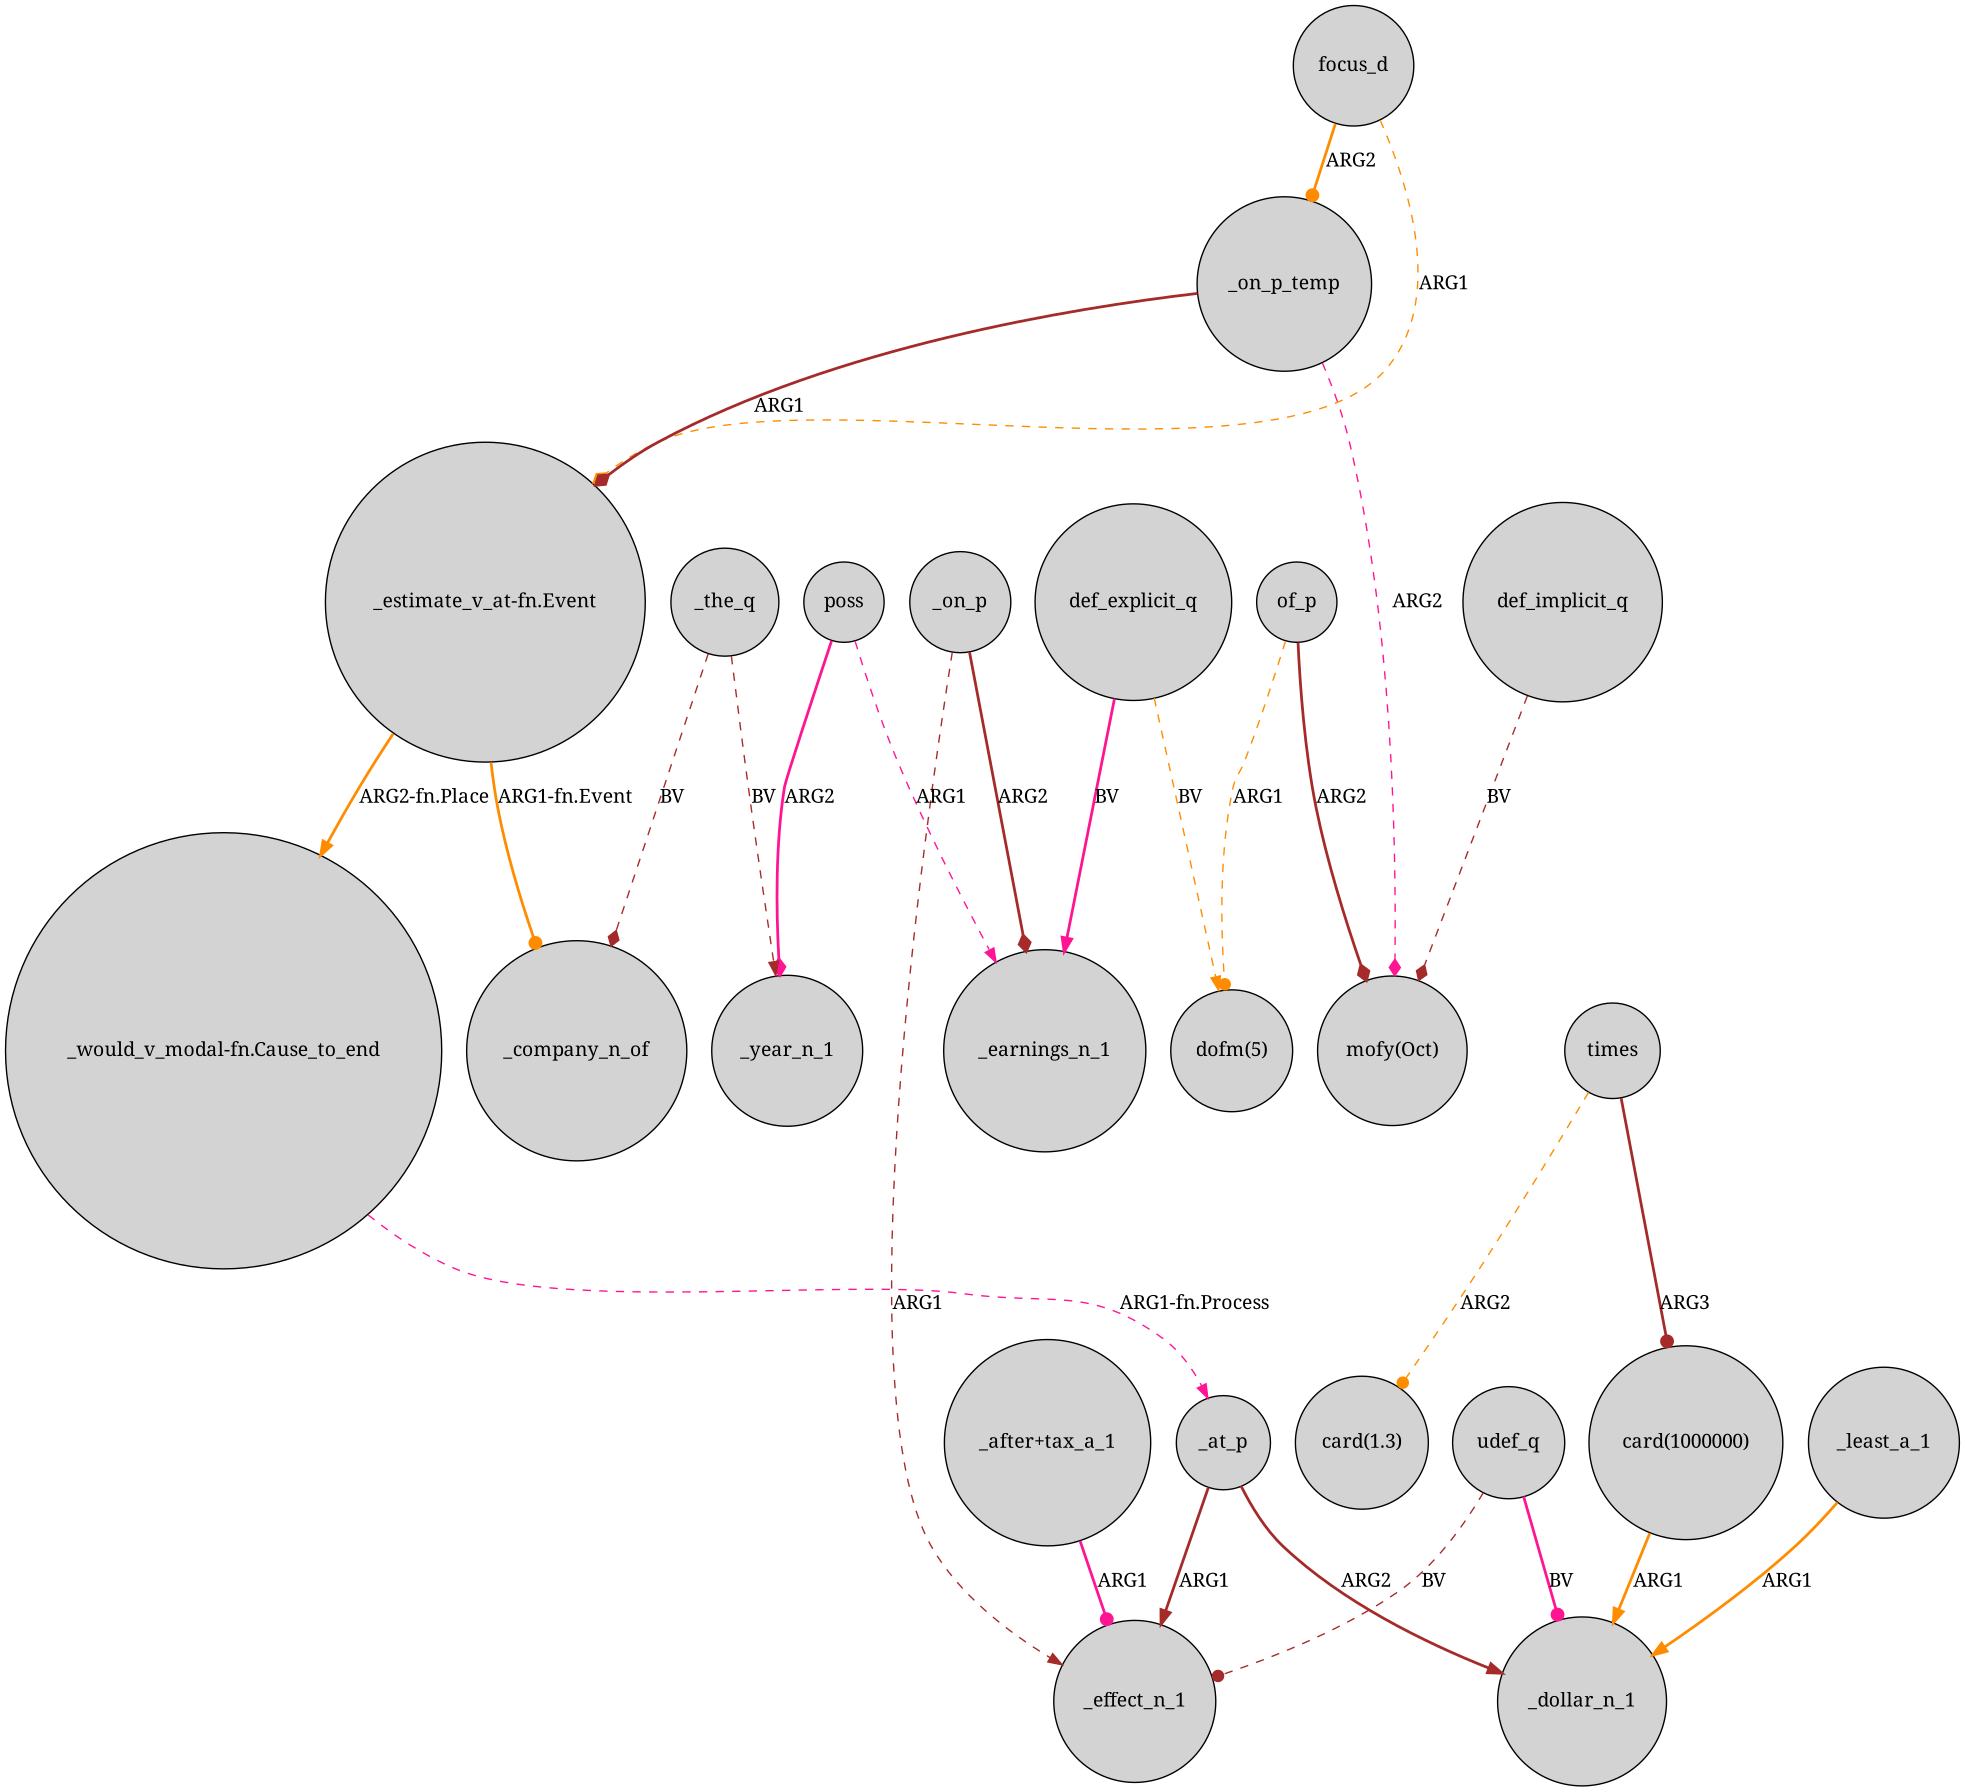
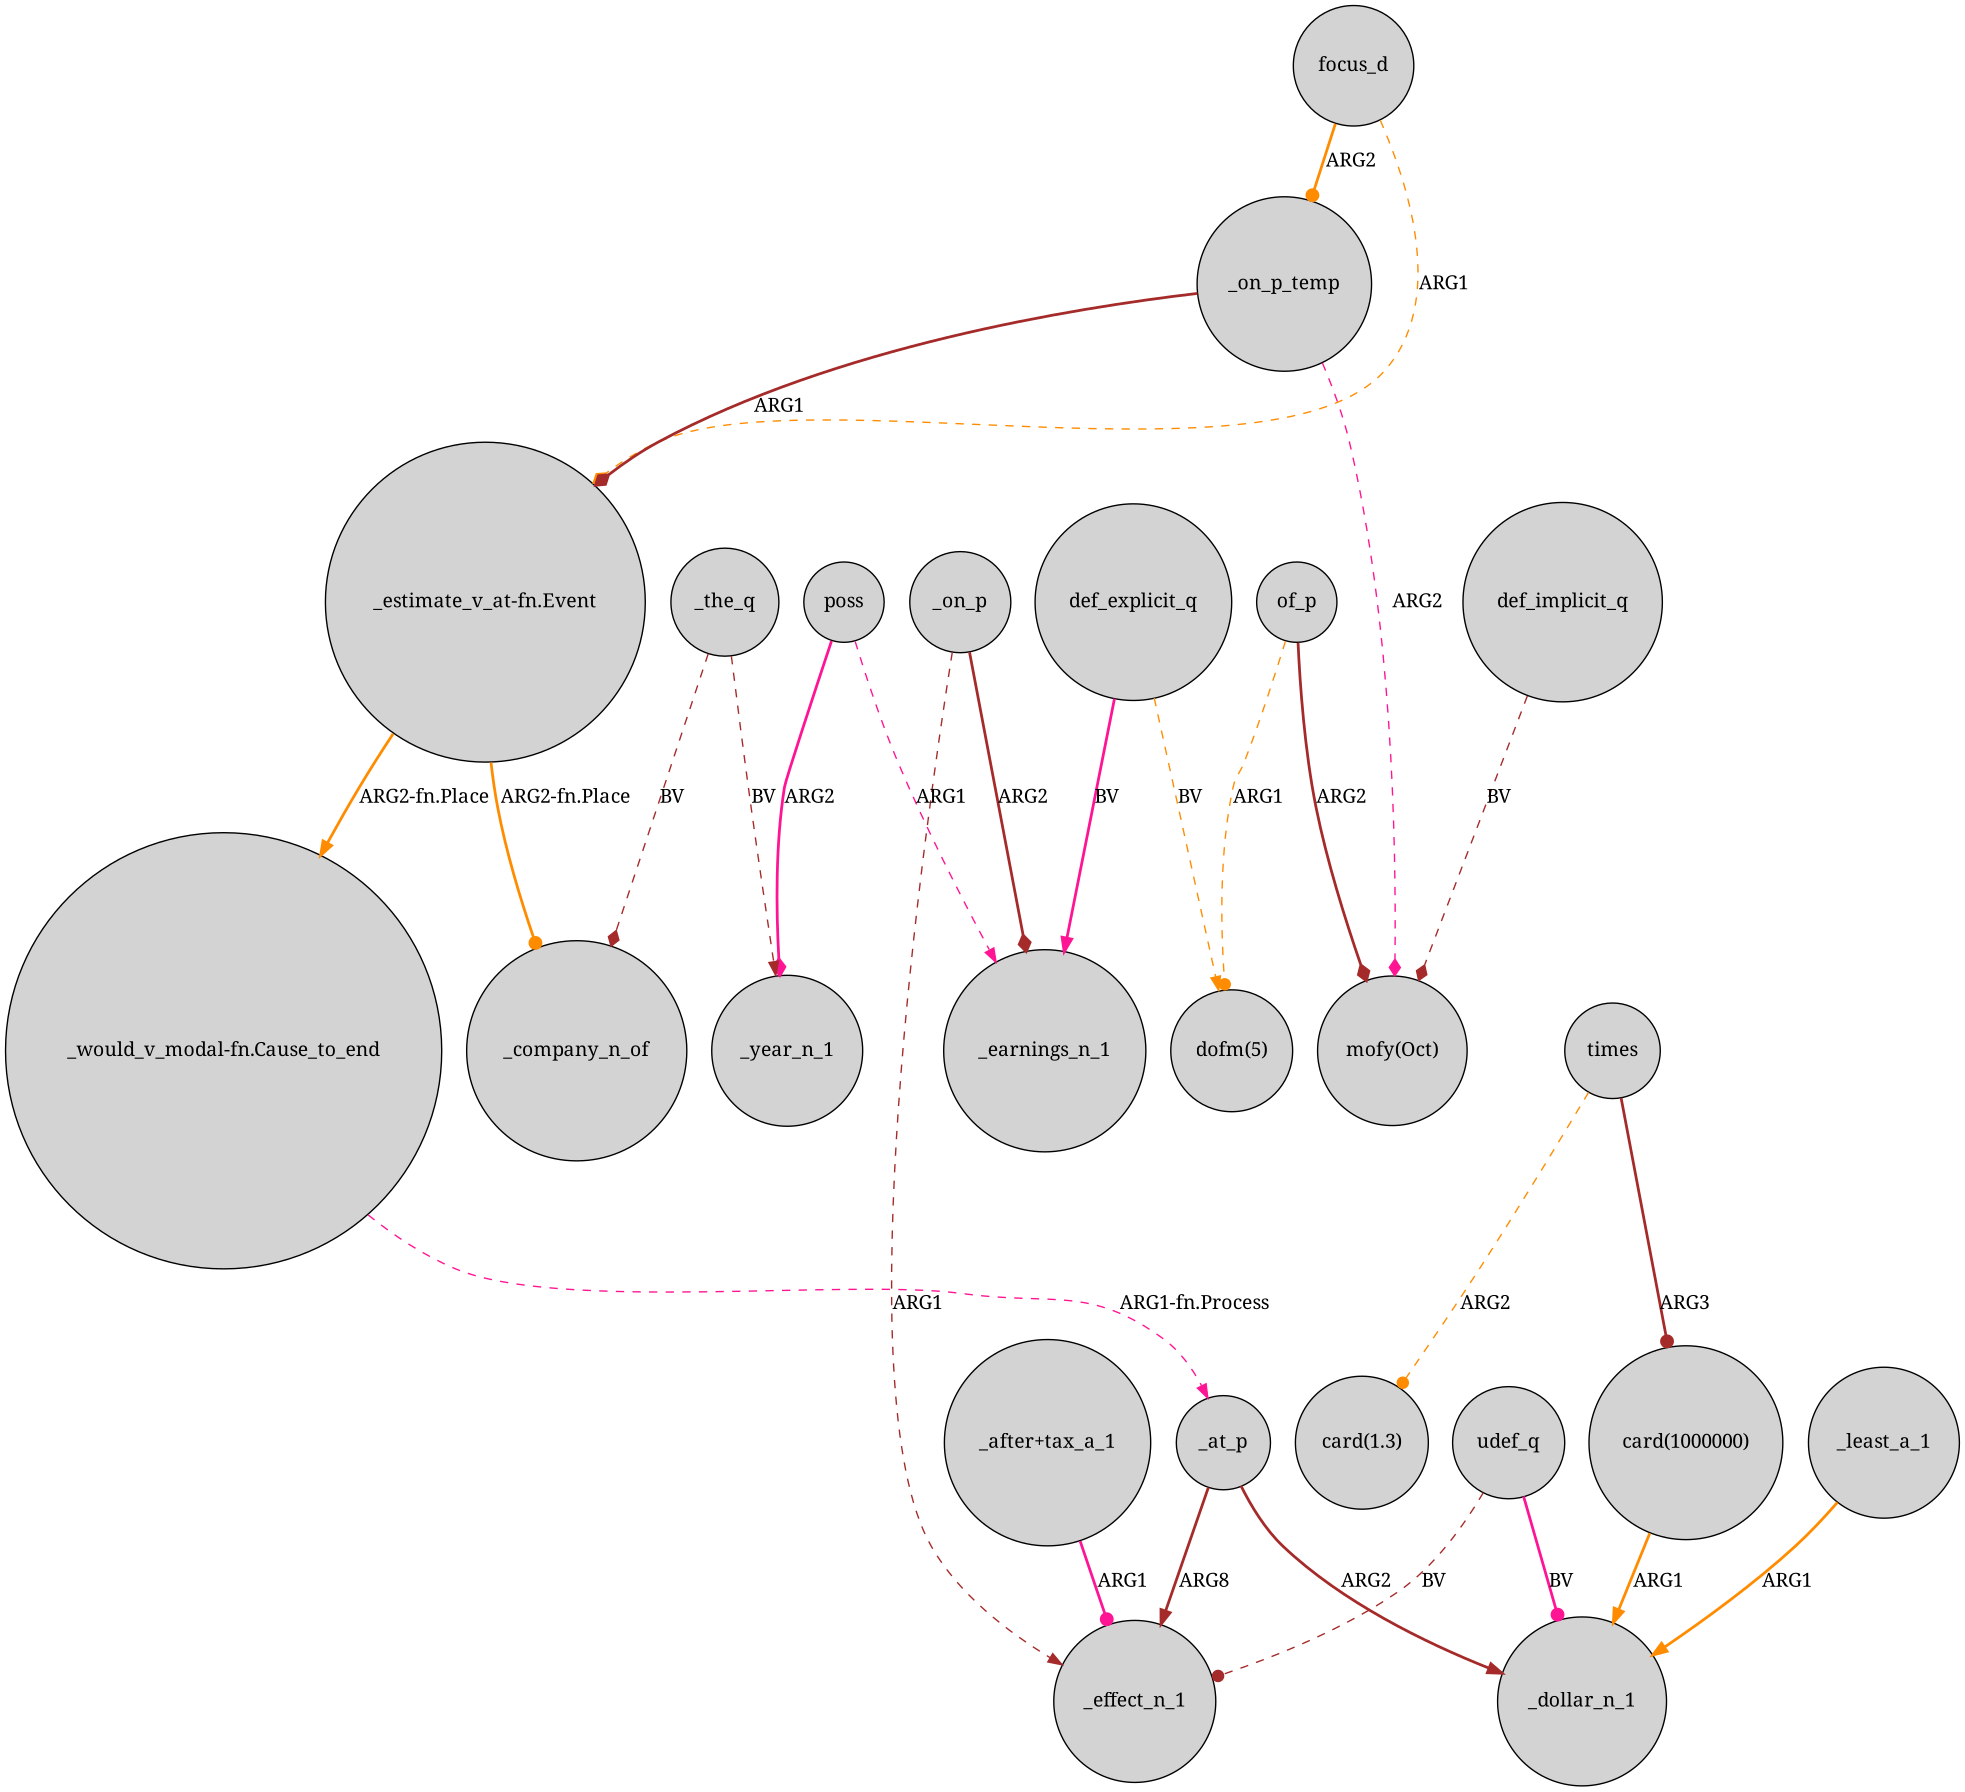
(566, 798) -> (566, 798)
(1205, 1582) -> (1205, 1582)
